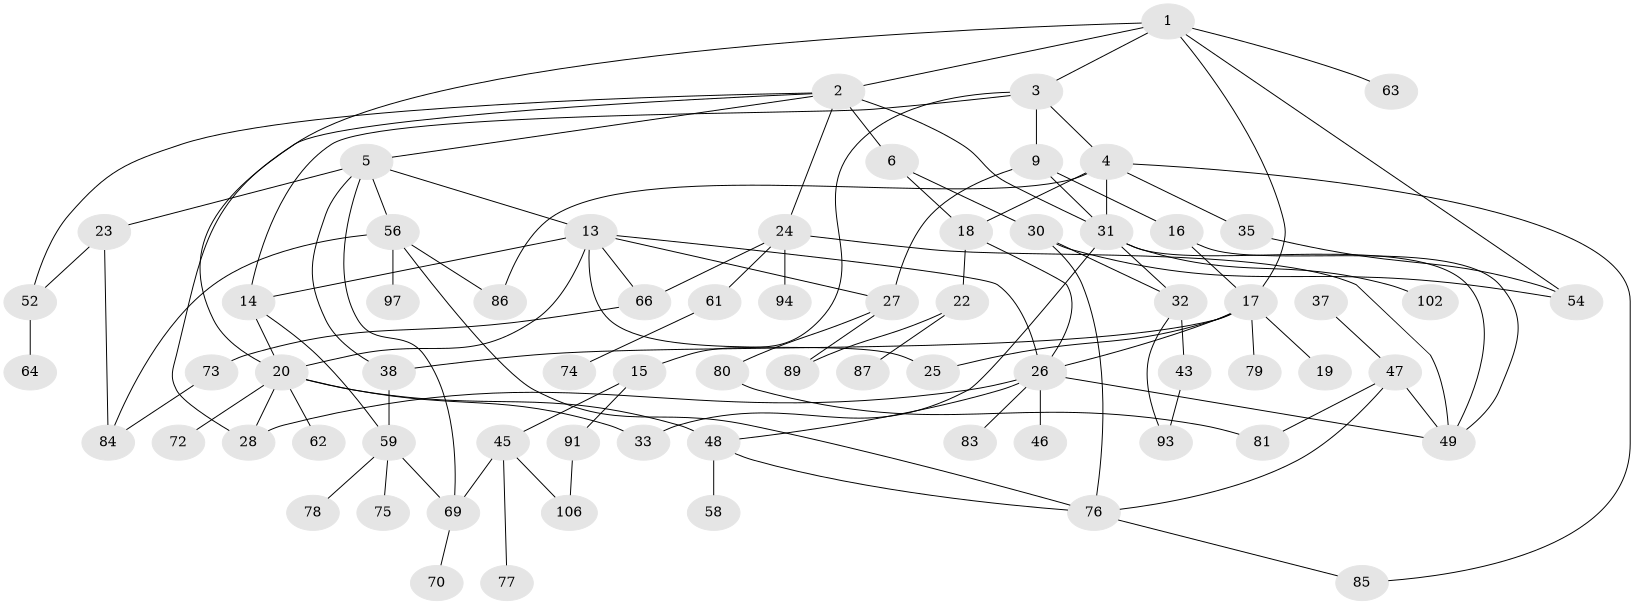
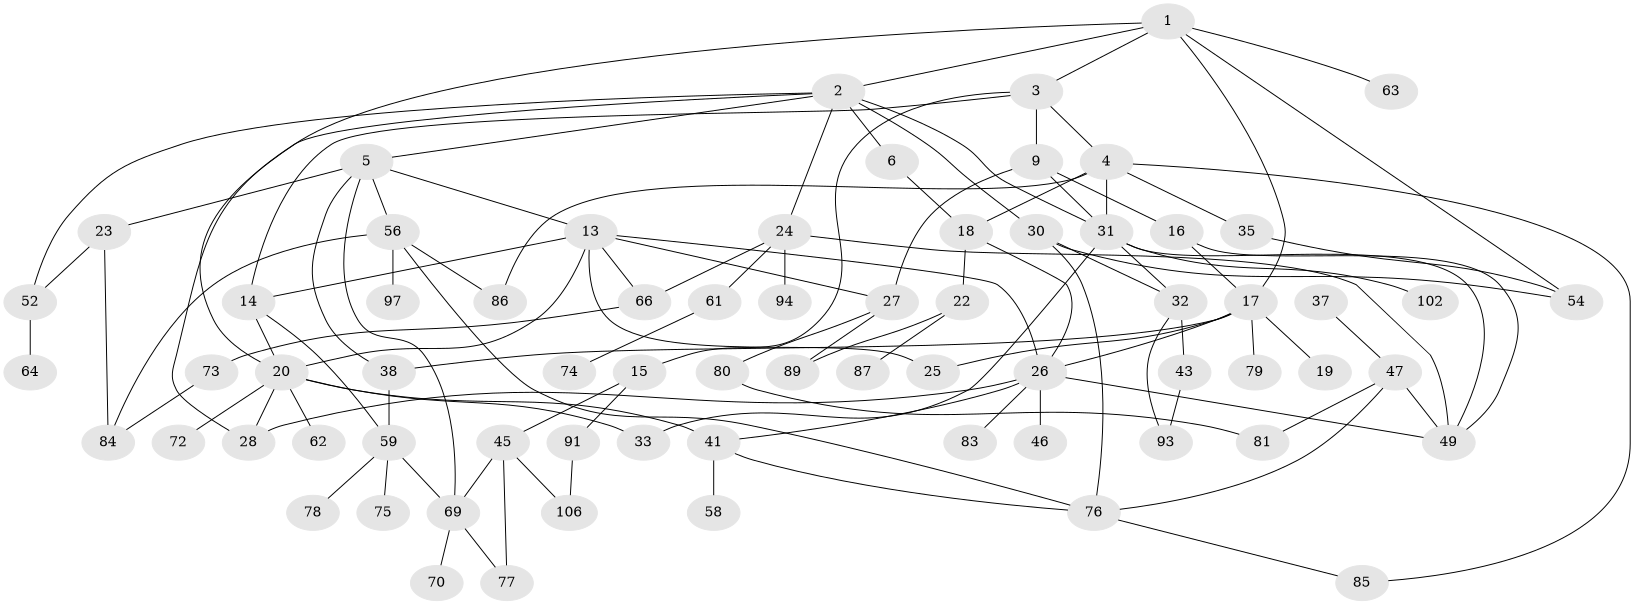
(964, 197) -> (942, 156)
(714, 443) -> (714, 443)
none -> (480, 548)
